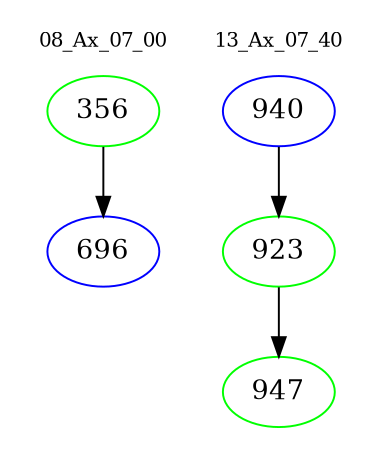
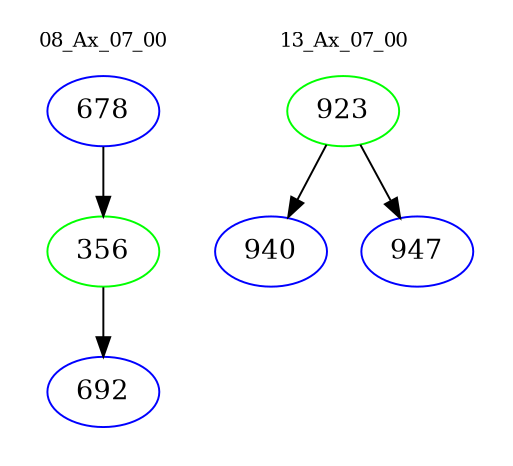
(279, 42) -> (344, 42)
none -> (103, 111)
(279, 172) -> (312, 172)
(103, 252) -> (103, 392)
(279, 392) -> (417, 252)
